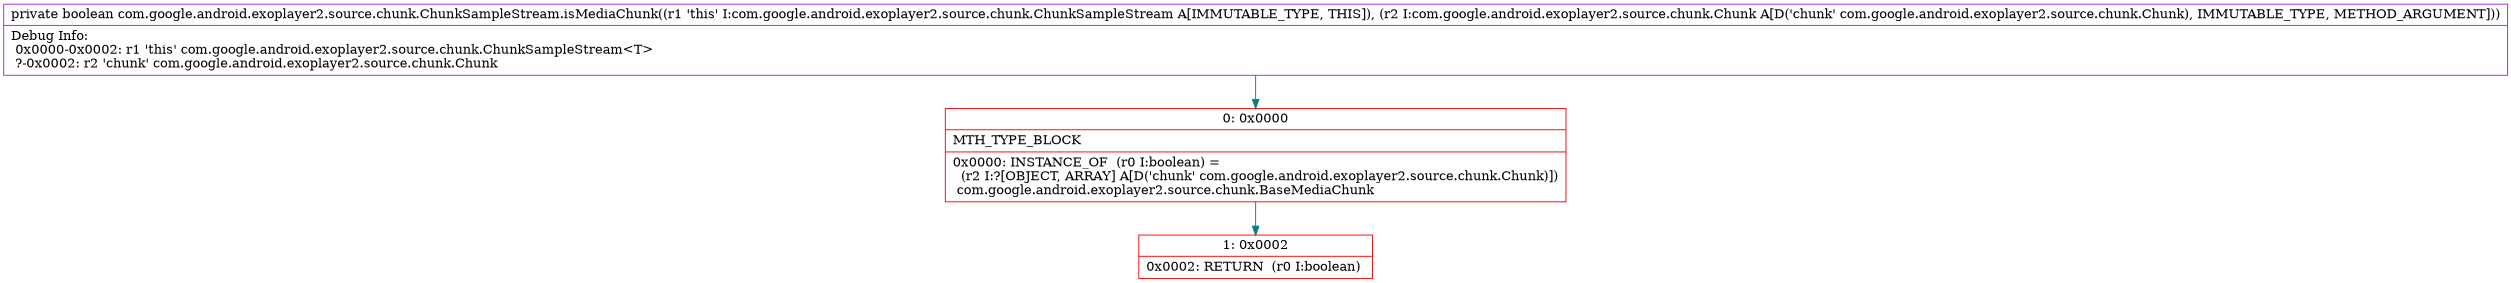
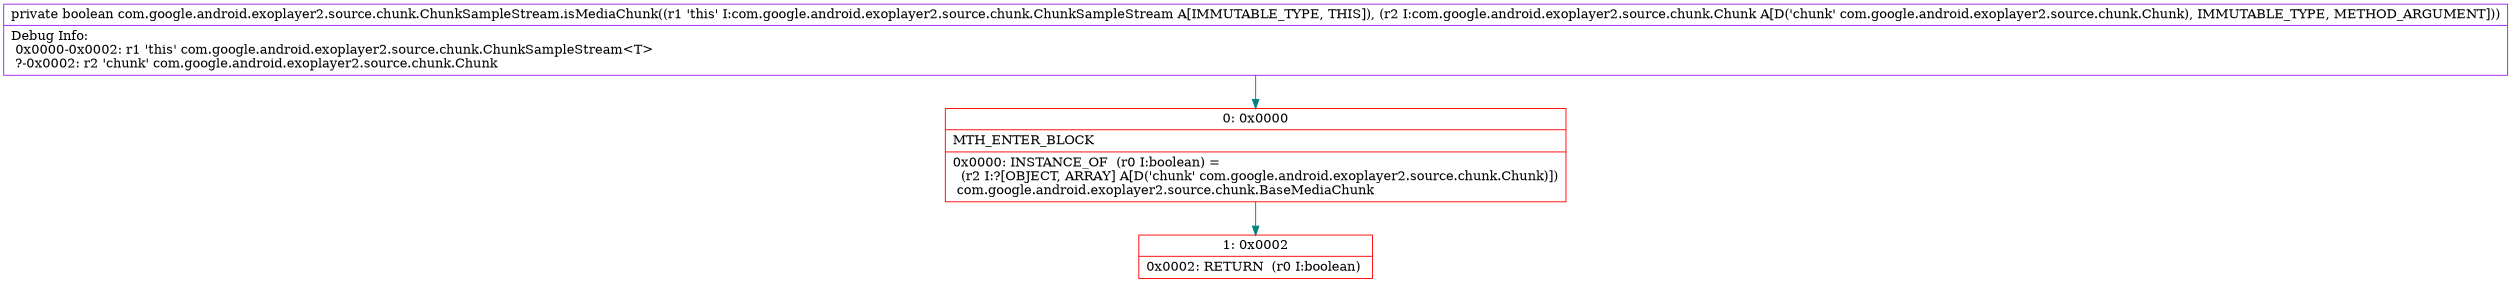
(1017, 140) -> (1024, 140)
